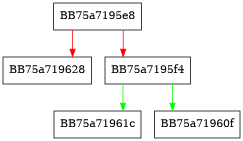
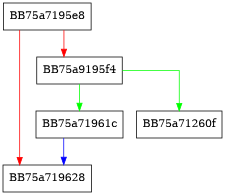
(148, 70) -> (80, 70)
(197, 124) -> (179, 124)
none -> (64, 148)
